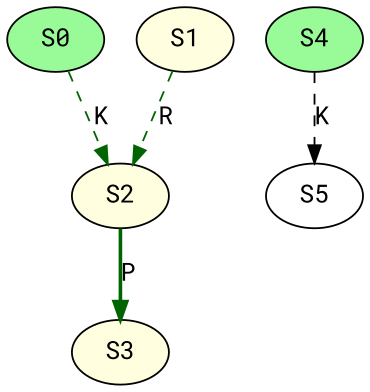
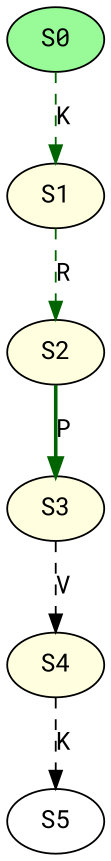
(315, 40) -> (56, 665)
(85, 110) -> (56, 109)
none -> (56, 578)
